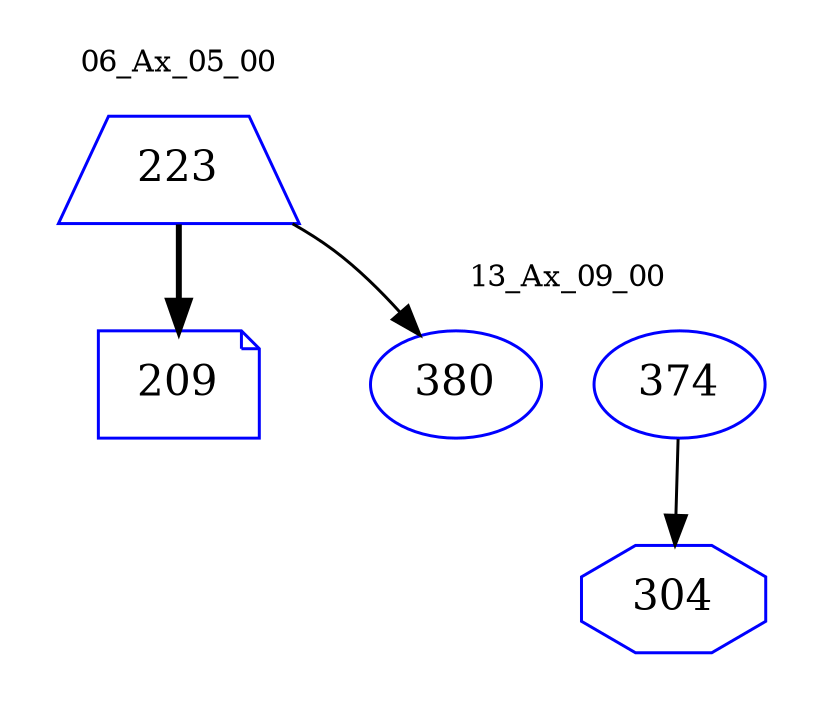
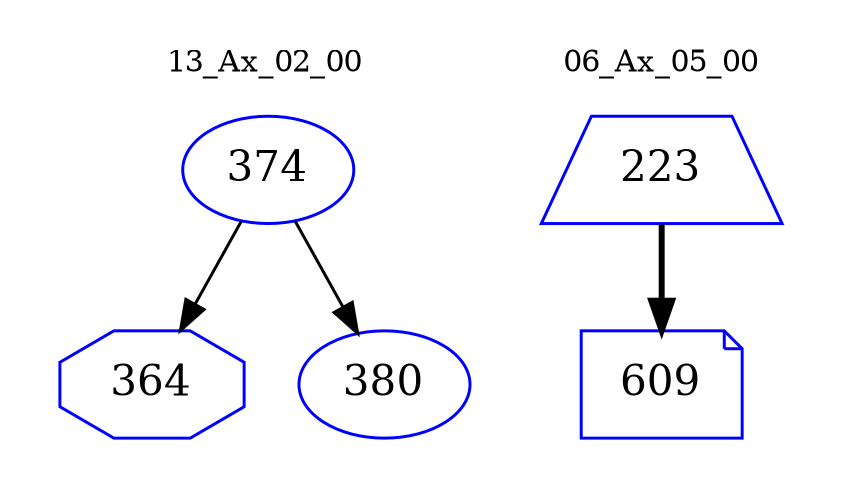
(366, 277) -> (319, 264)
(568, 279) -> (265, 64)
(179, 384) -> (662, 384)
(674, 599) -> (152, 384)
